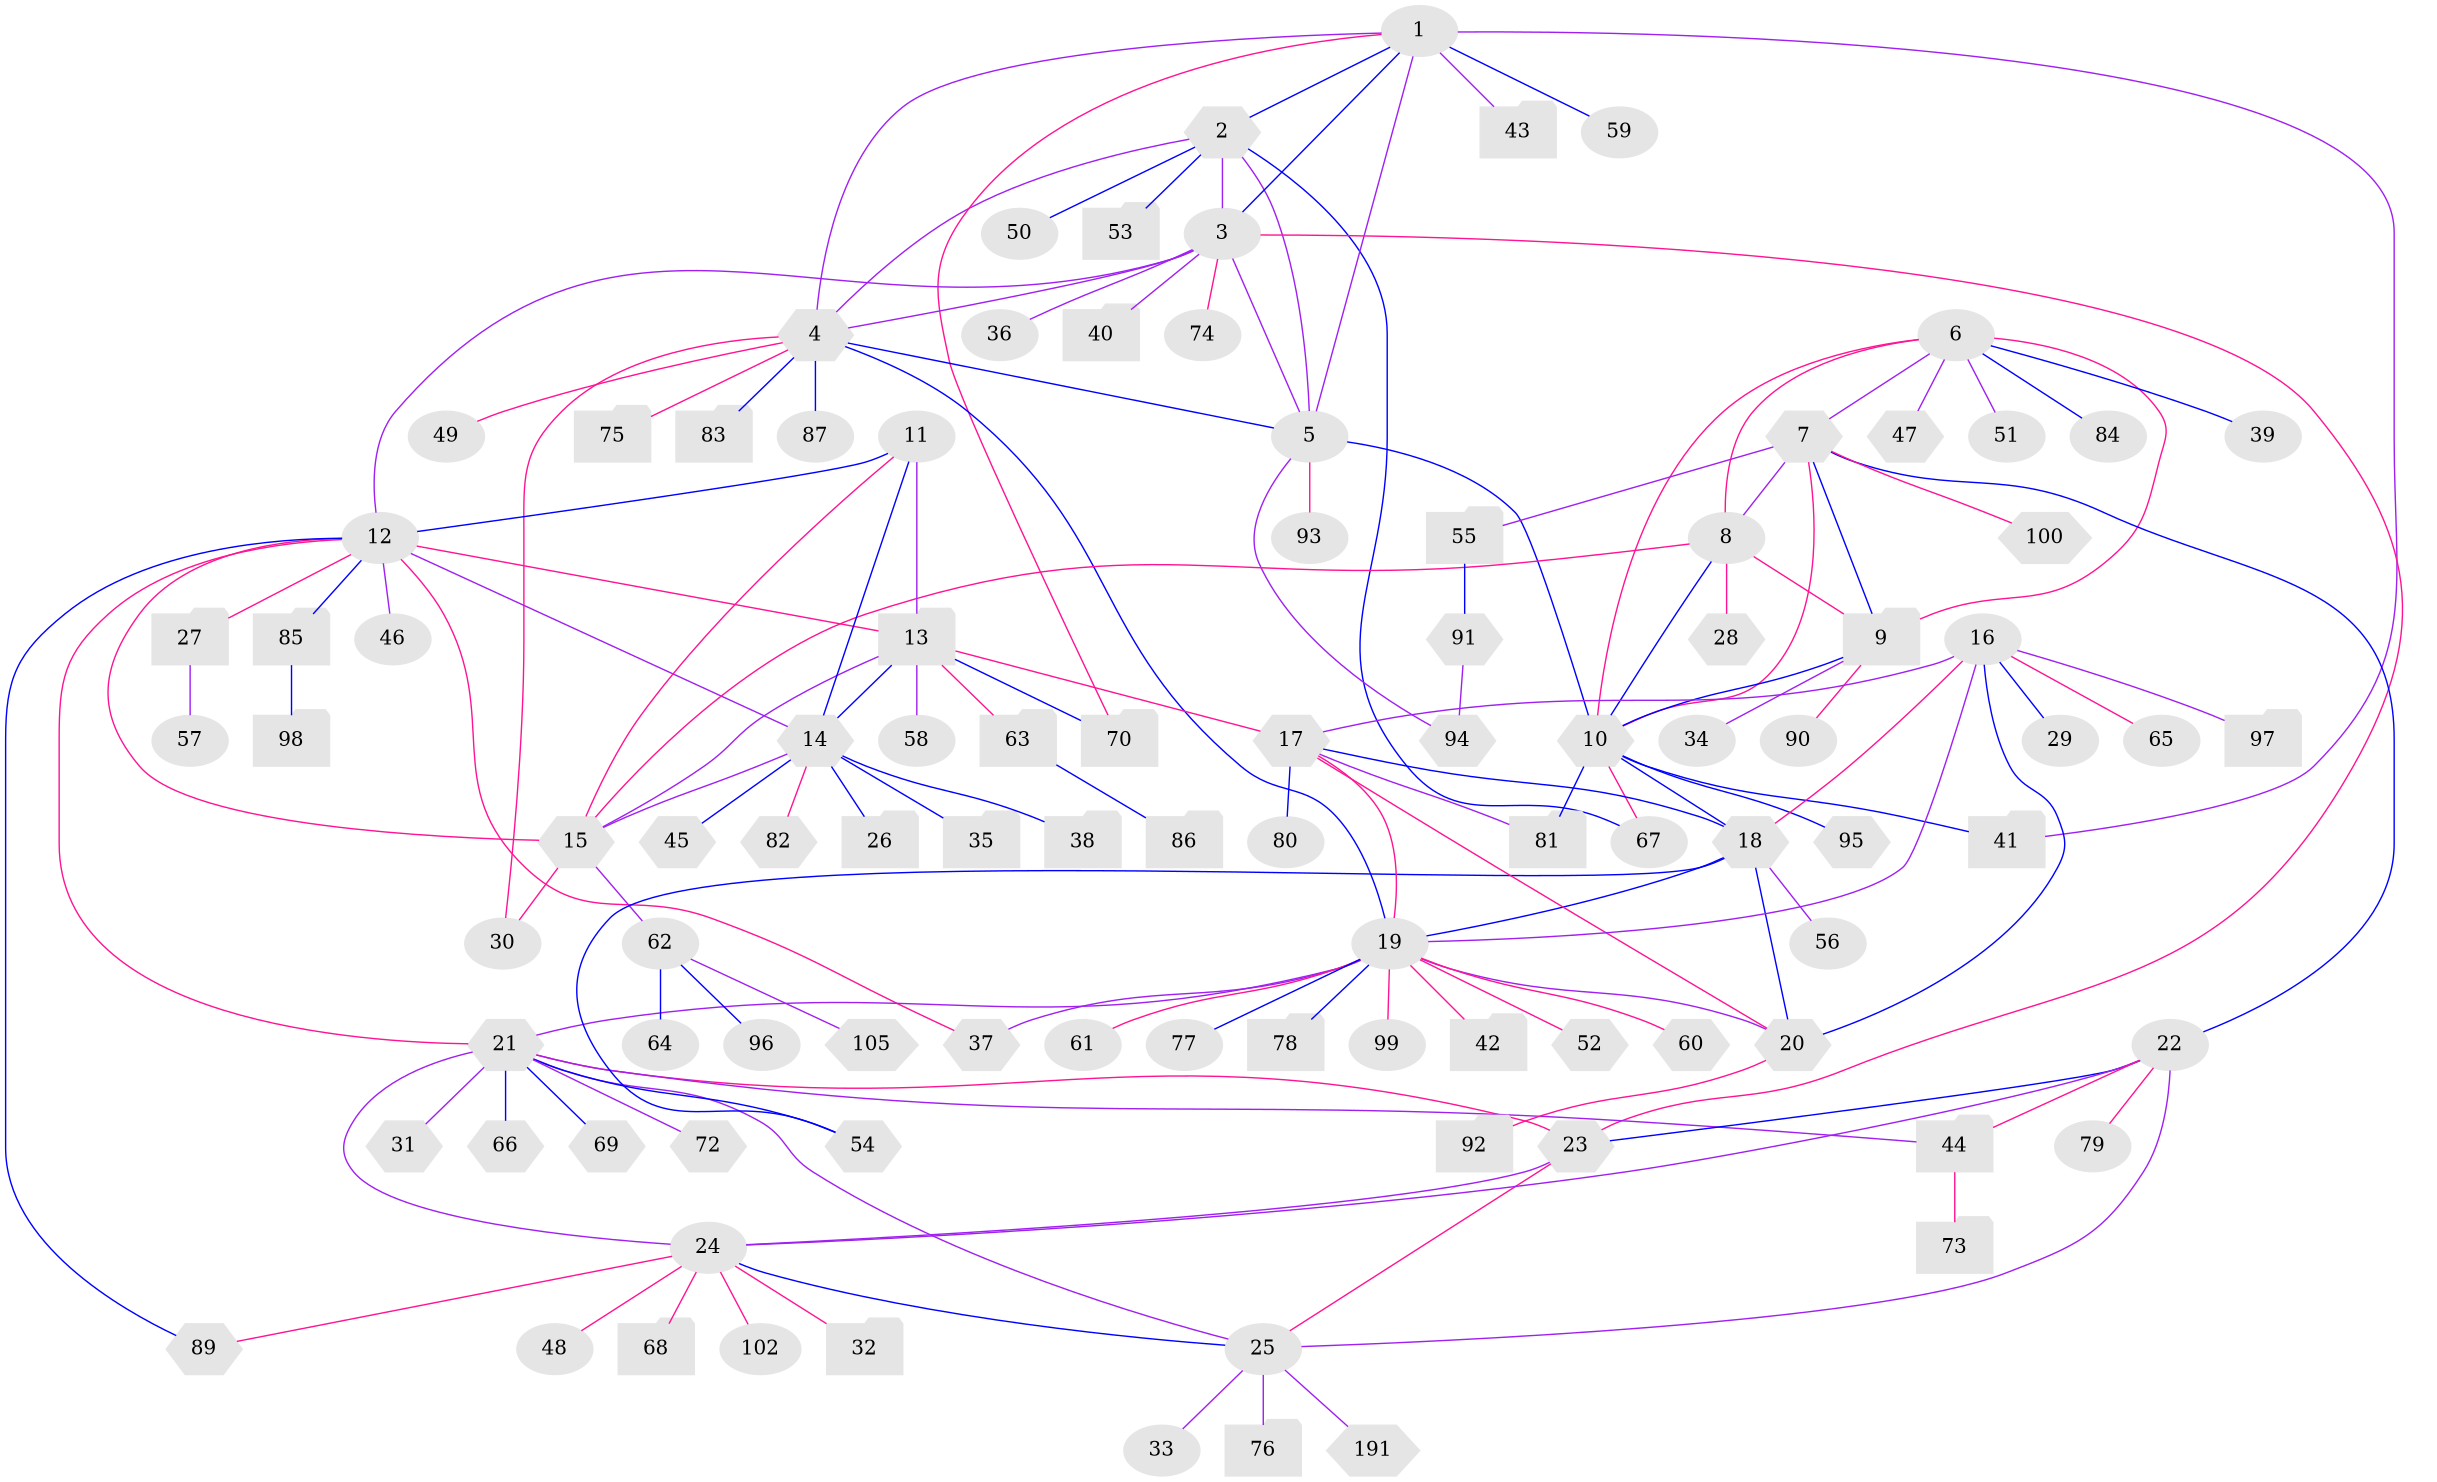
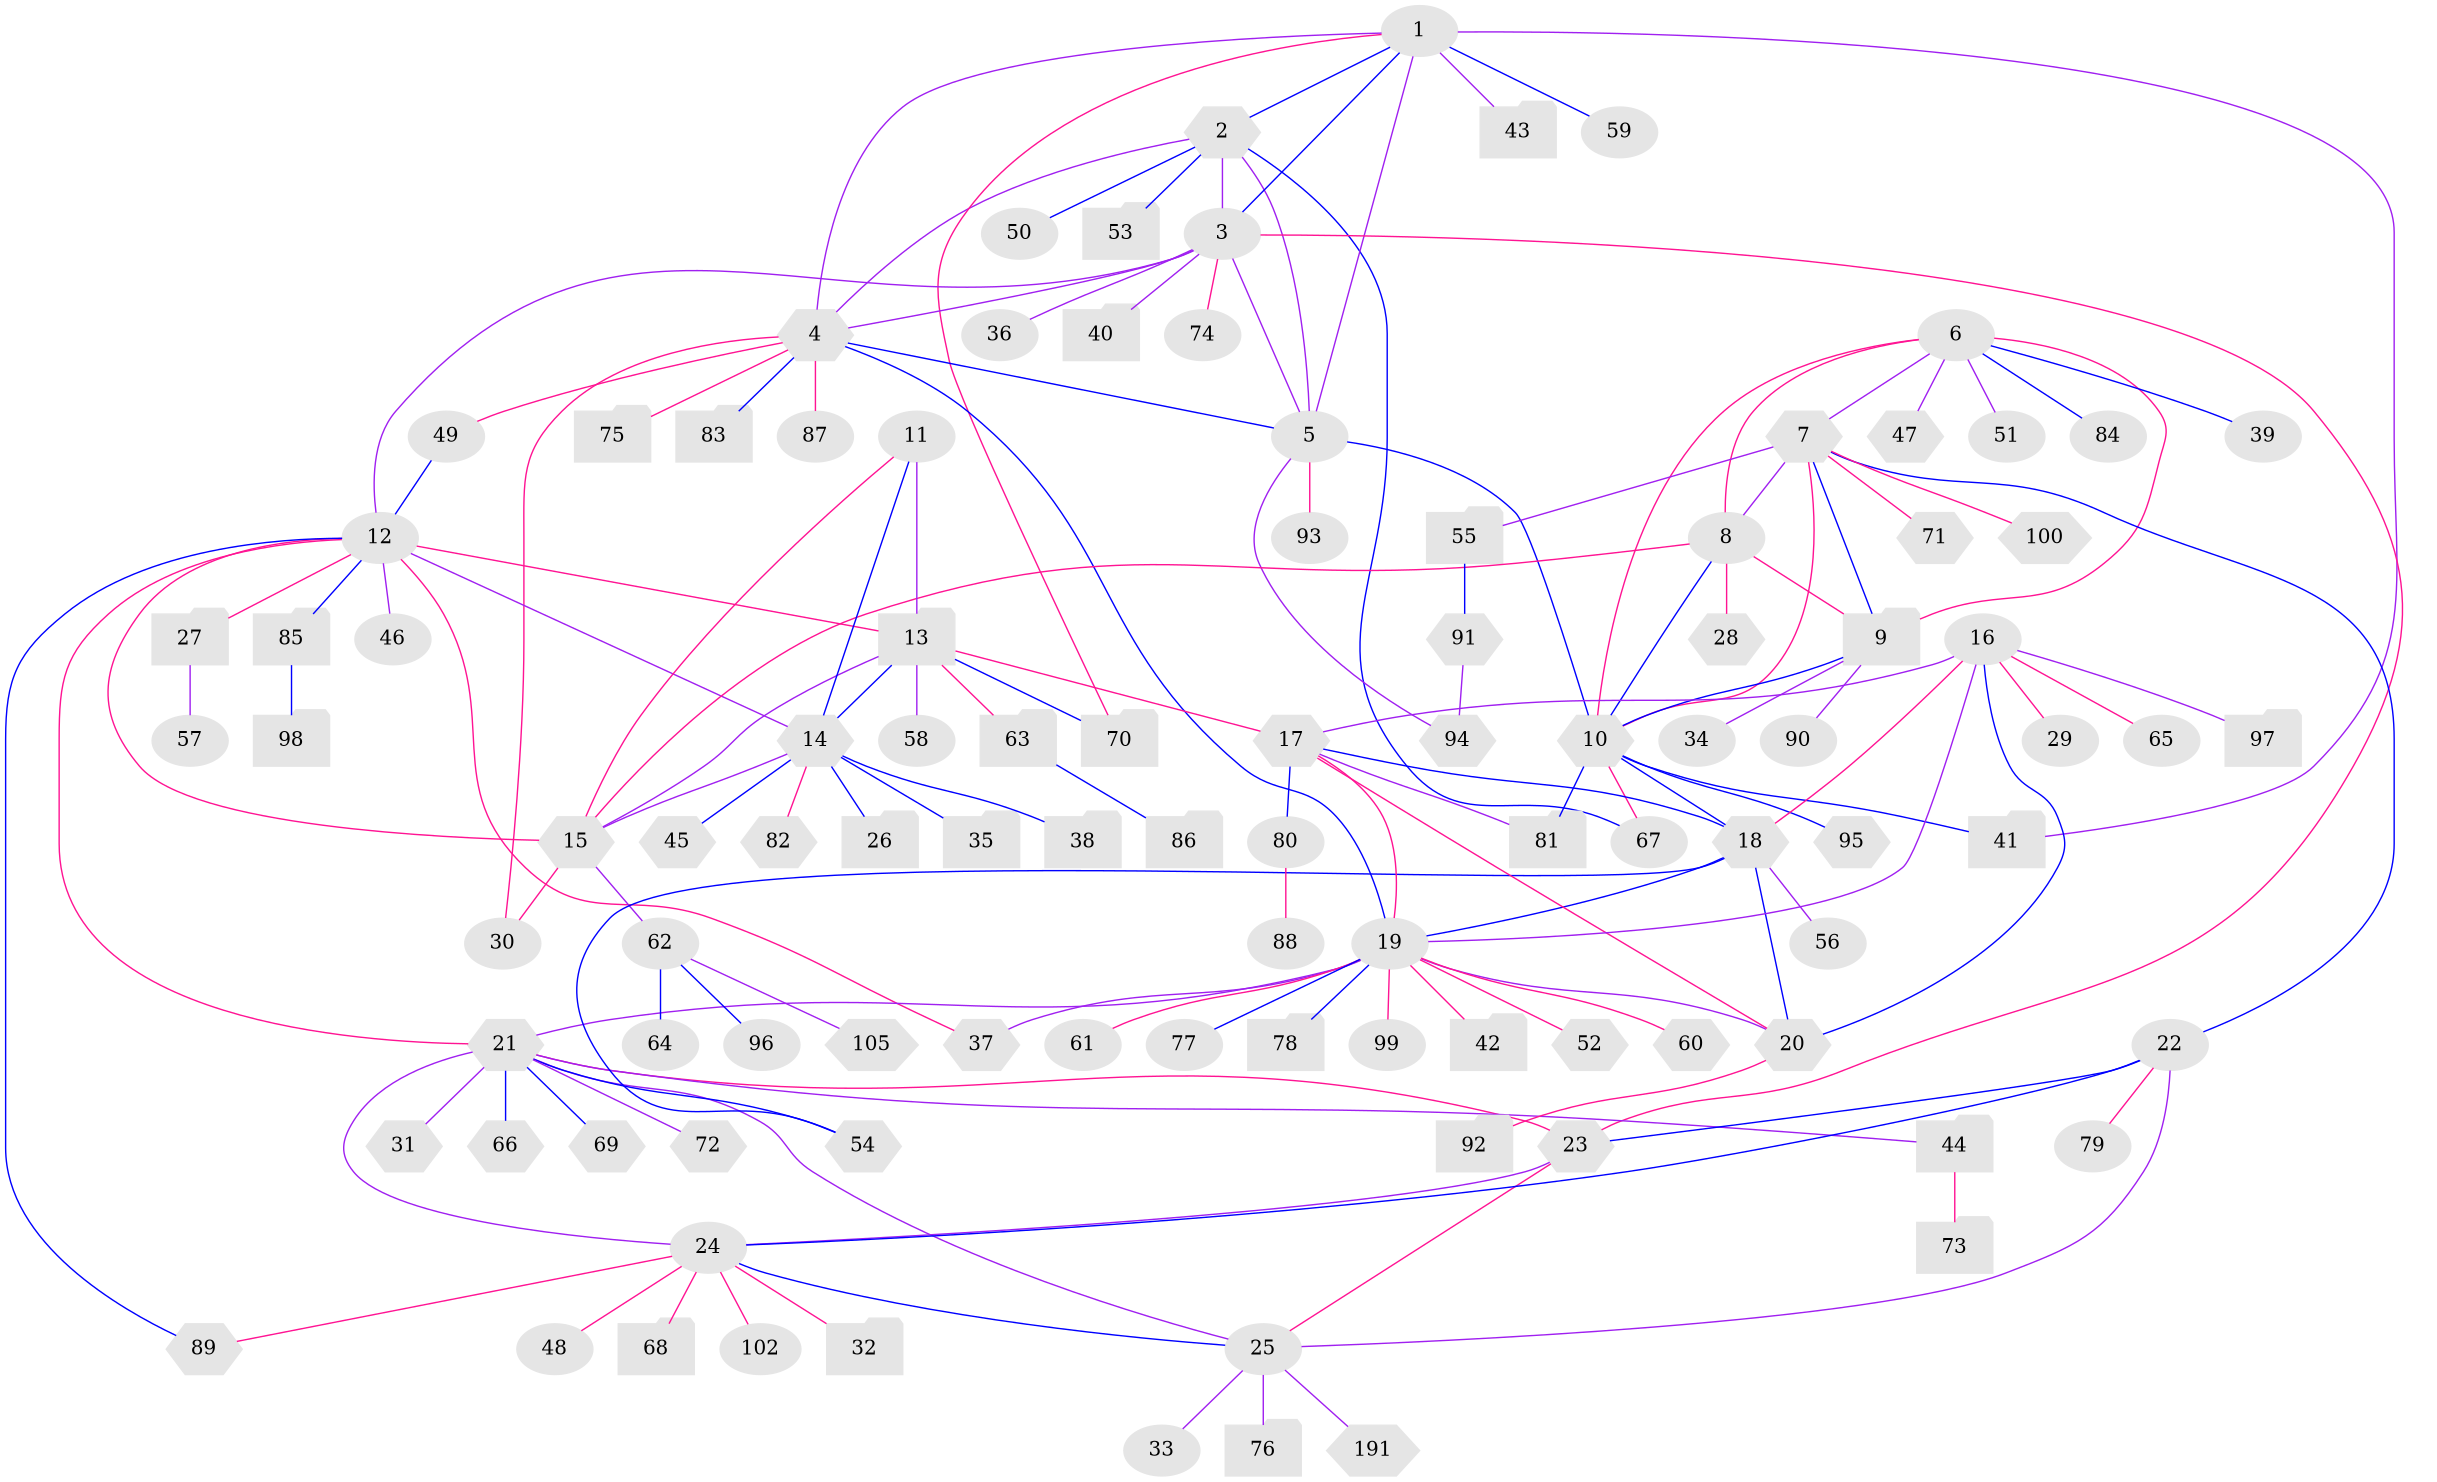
(815, 386) -> (815, 386)
(654, 498) -> (413, 487)
none -> (1935, 538)
(2022, 690) -> (2022, 690)
(1835, 696) -> (1835, 696)
none -> (1286, 944)
(2066, 1094) -> none
(1484, 1190) -> (1484, 1190)
